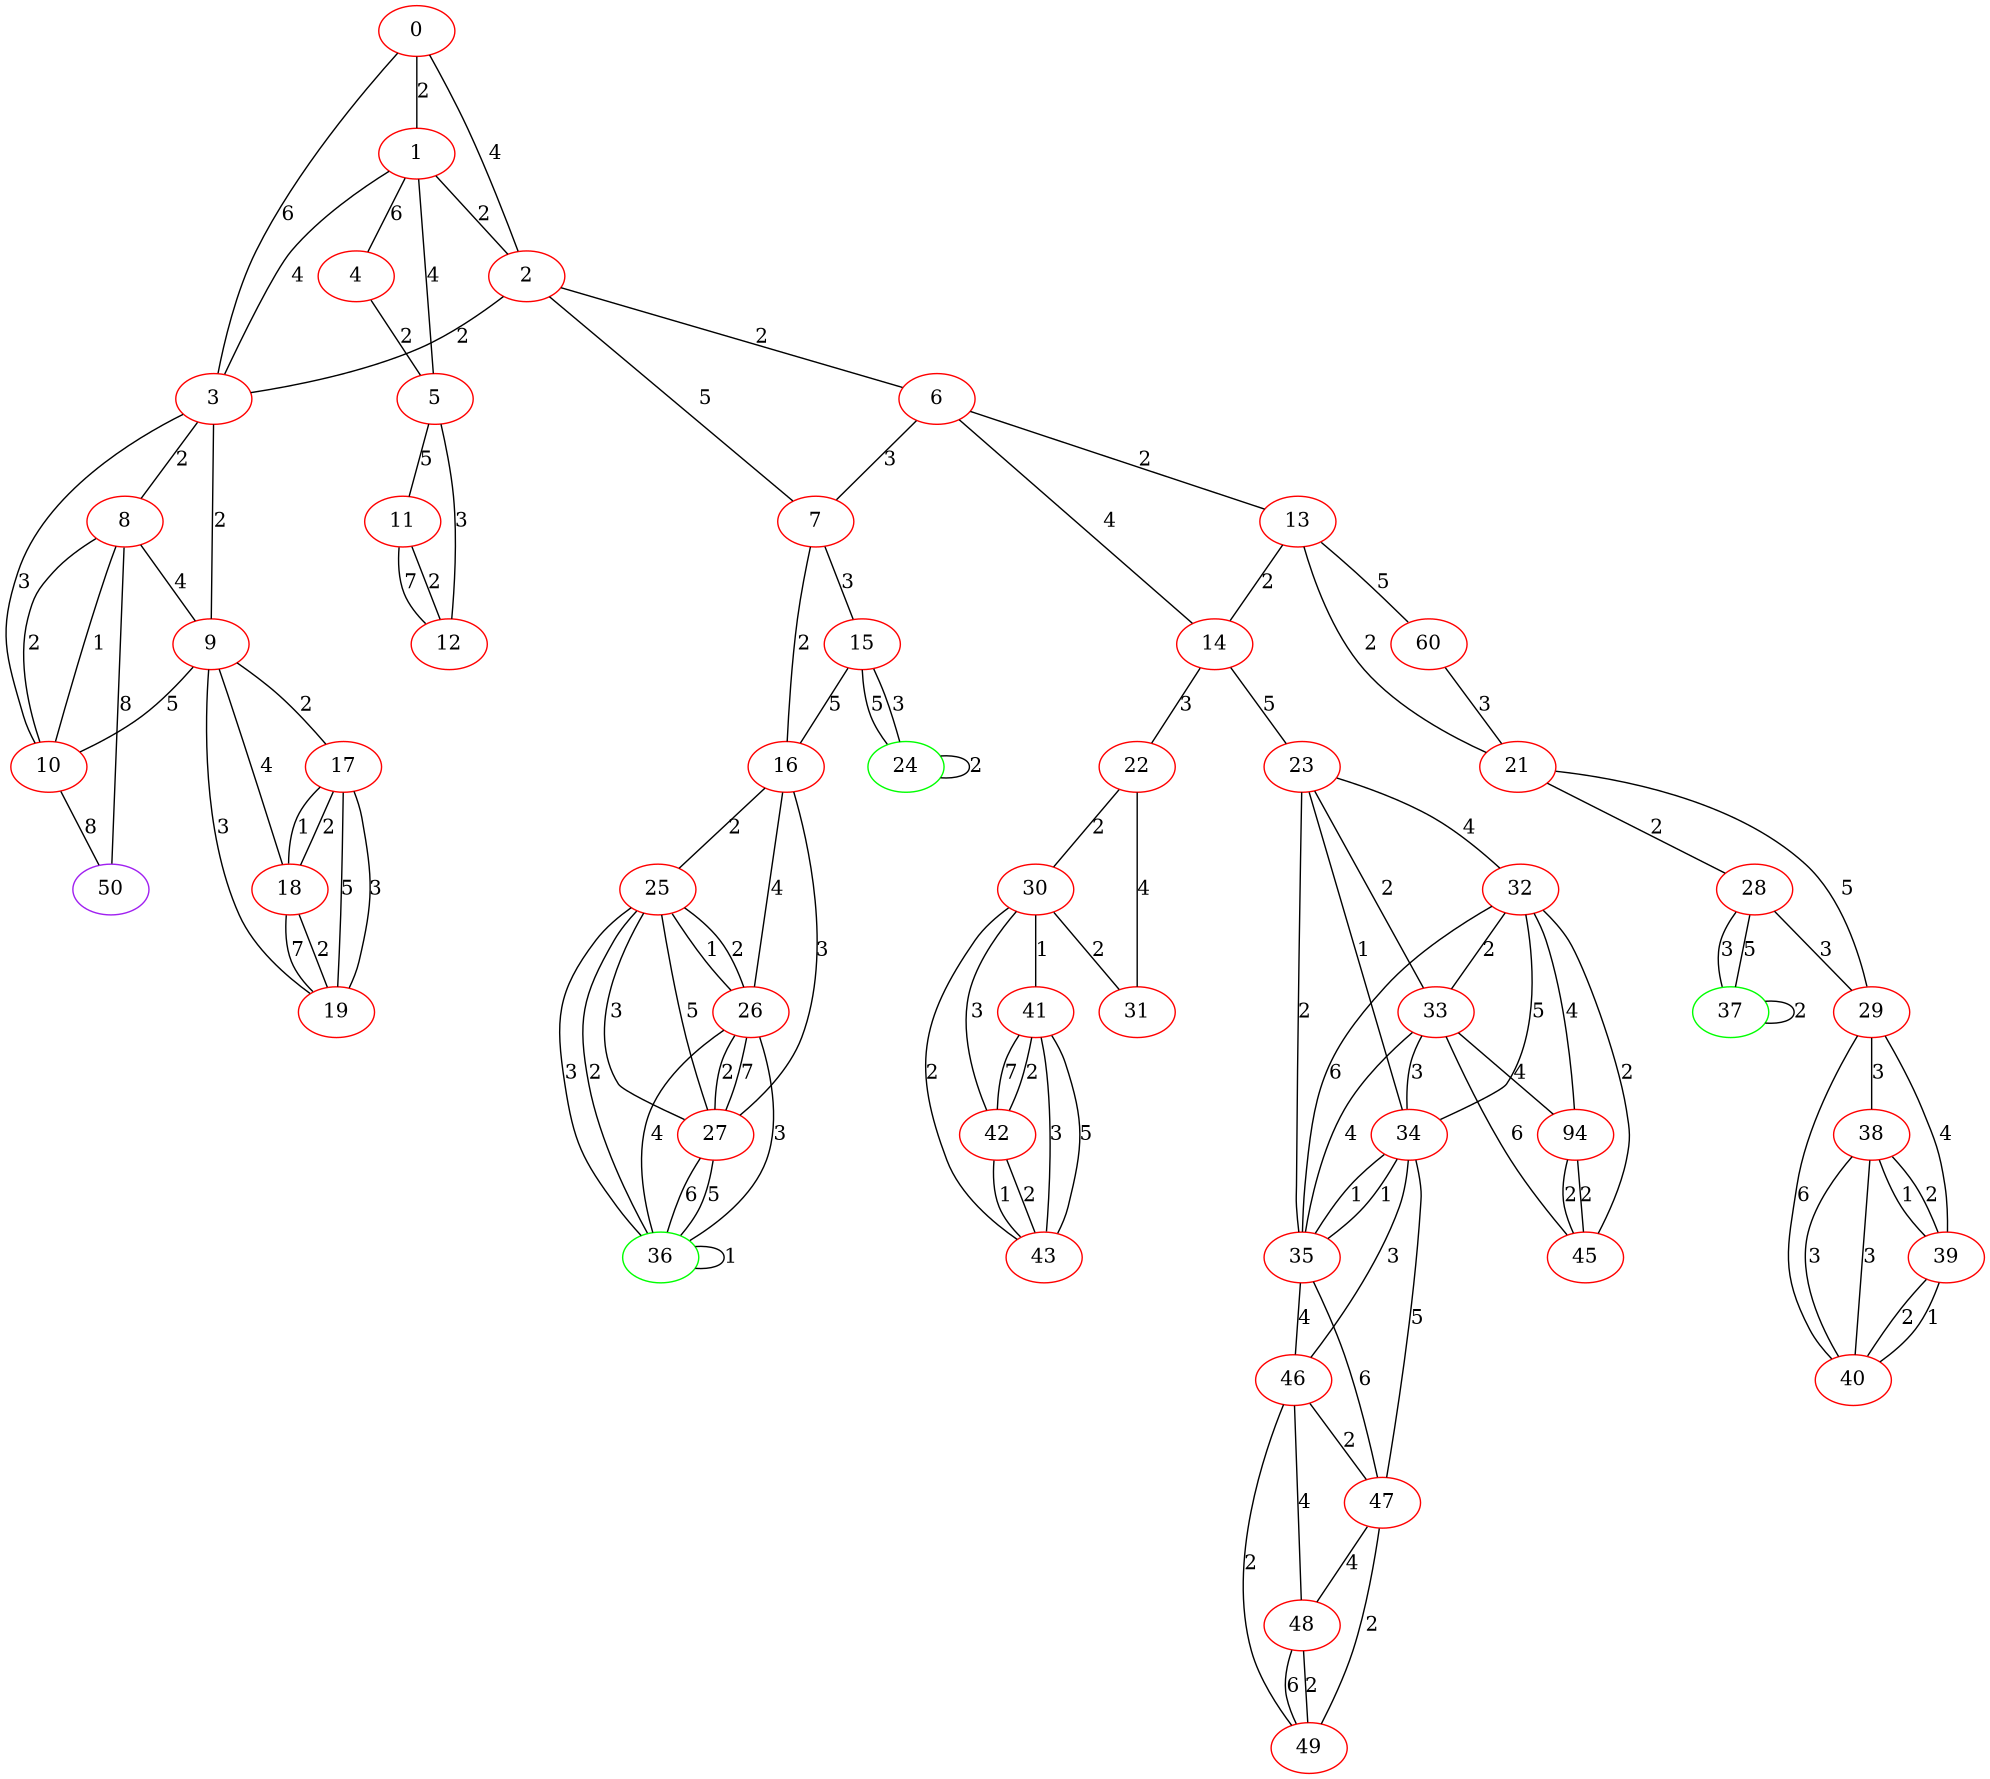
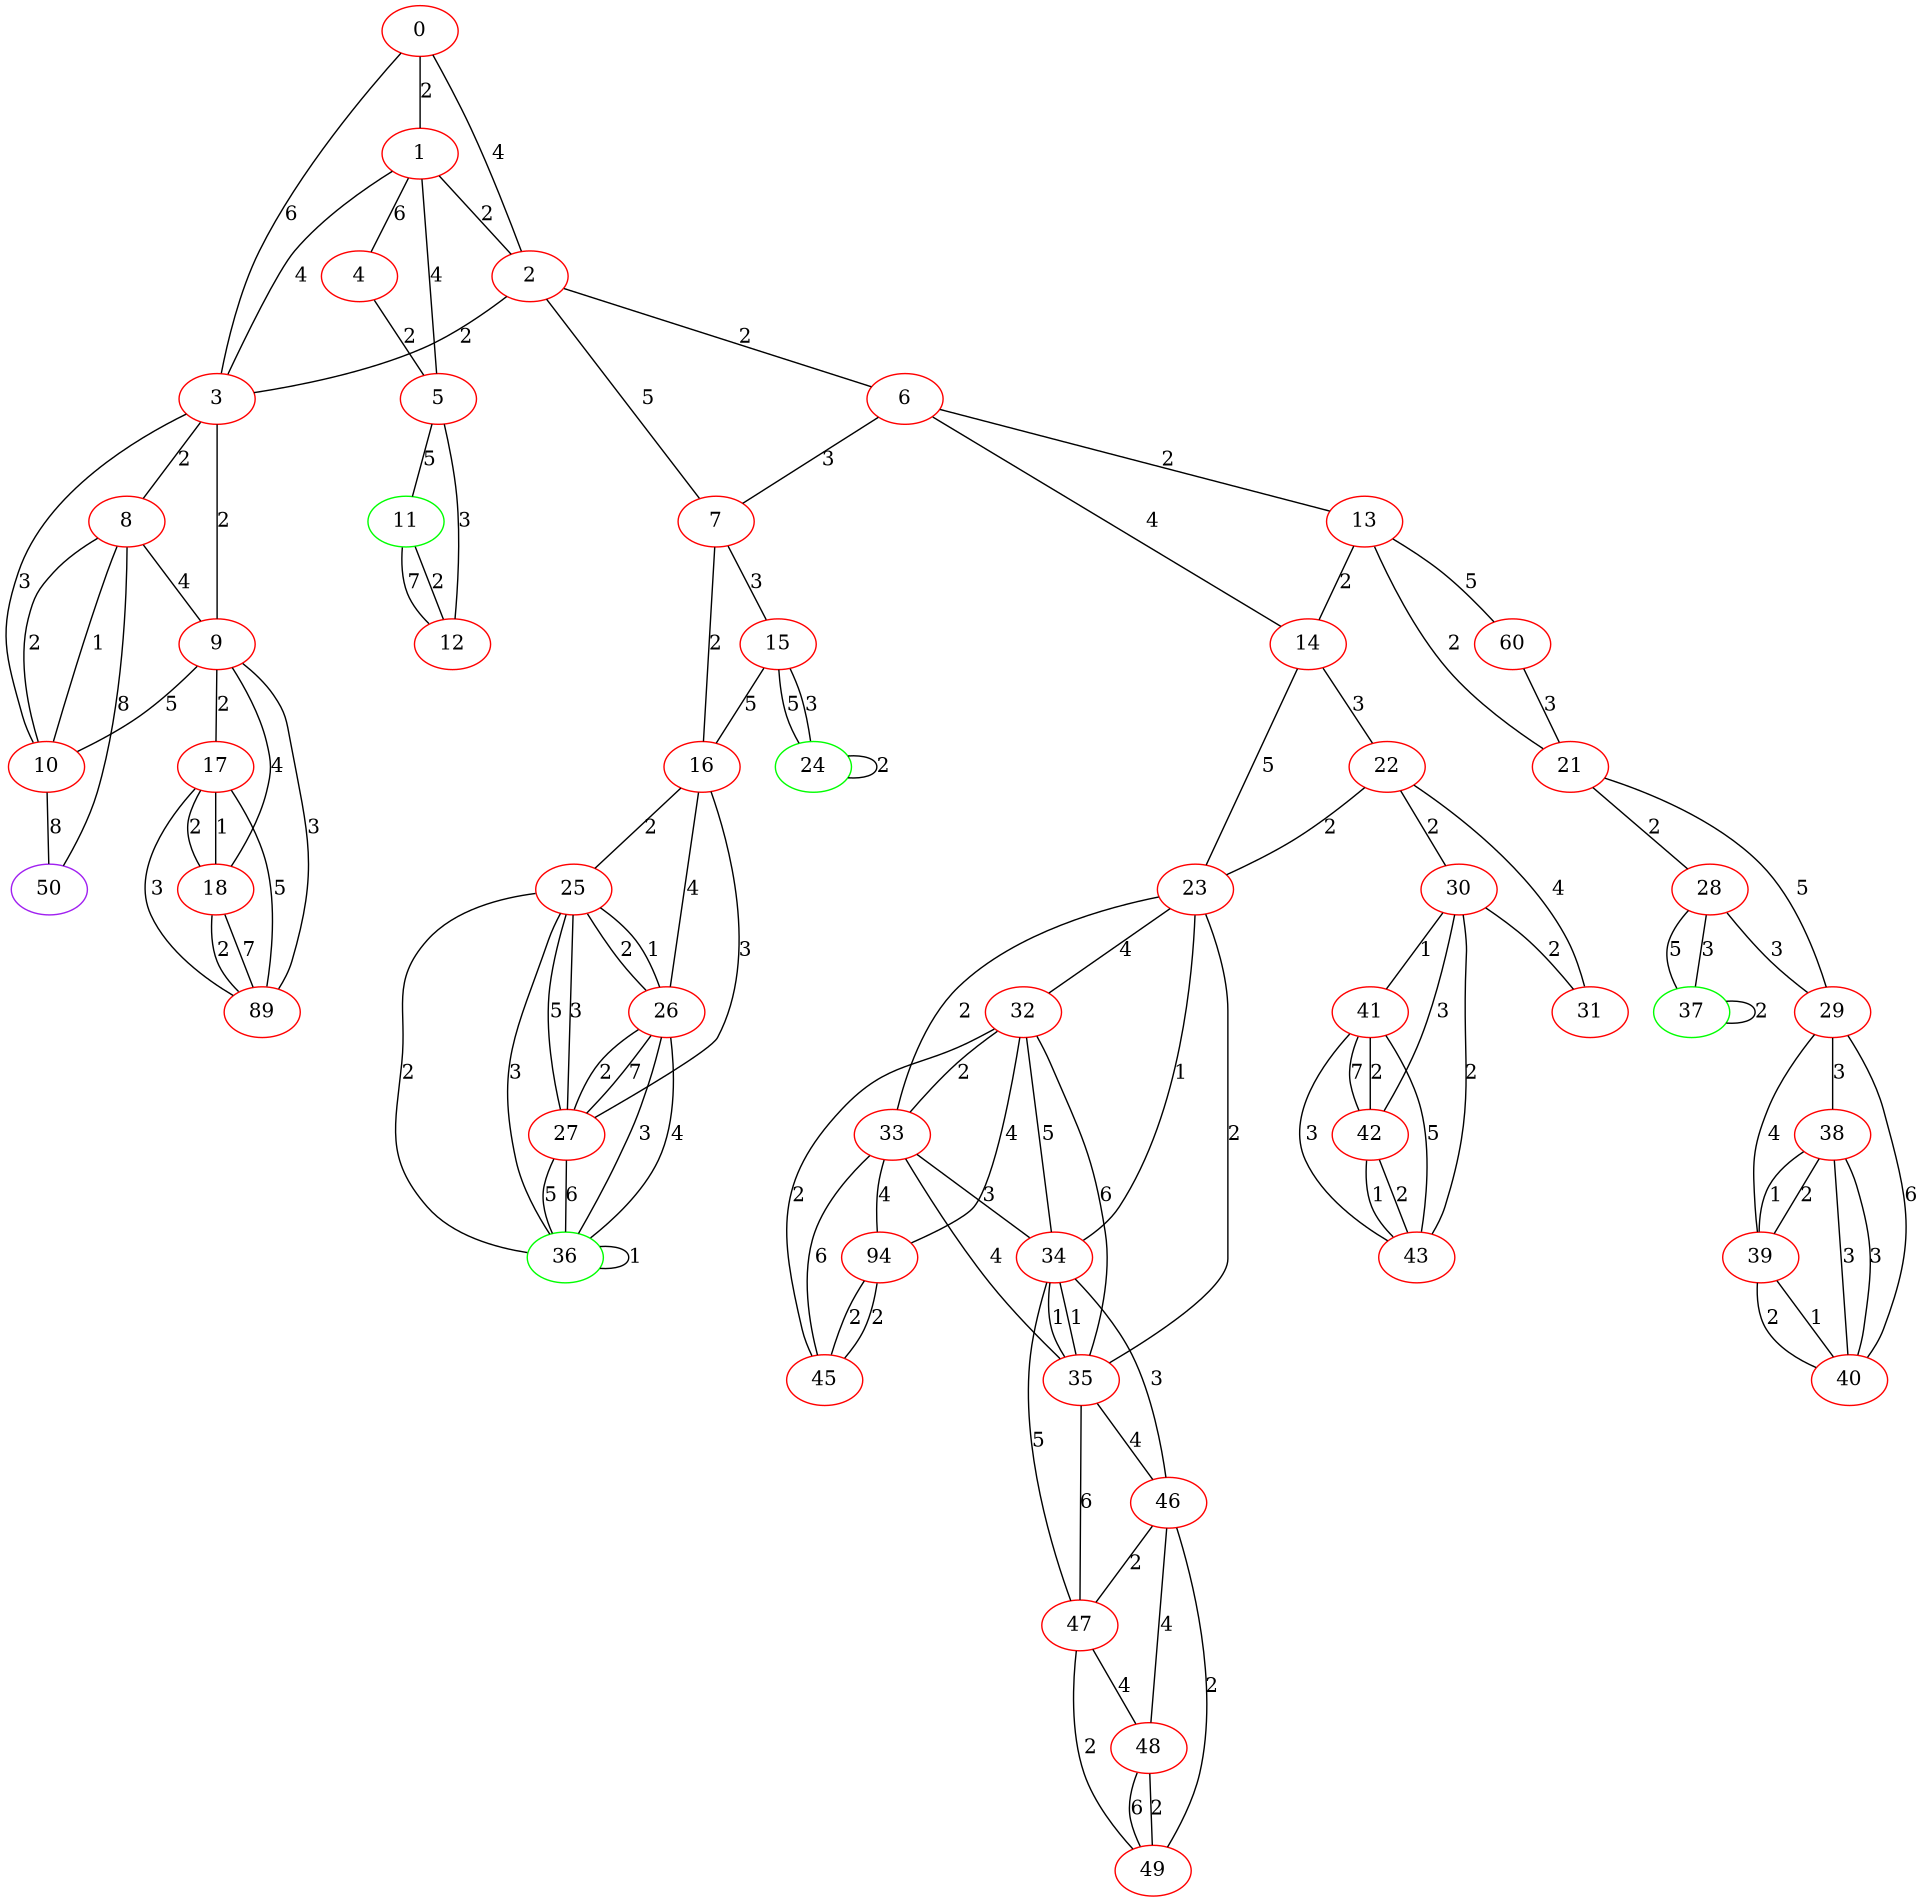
(403, 522) -> (406, 522)
none -> (1299, 837)
(336, 1012) -> (262, 1012)
